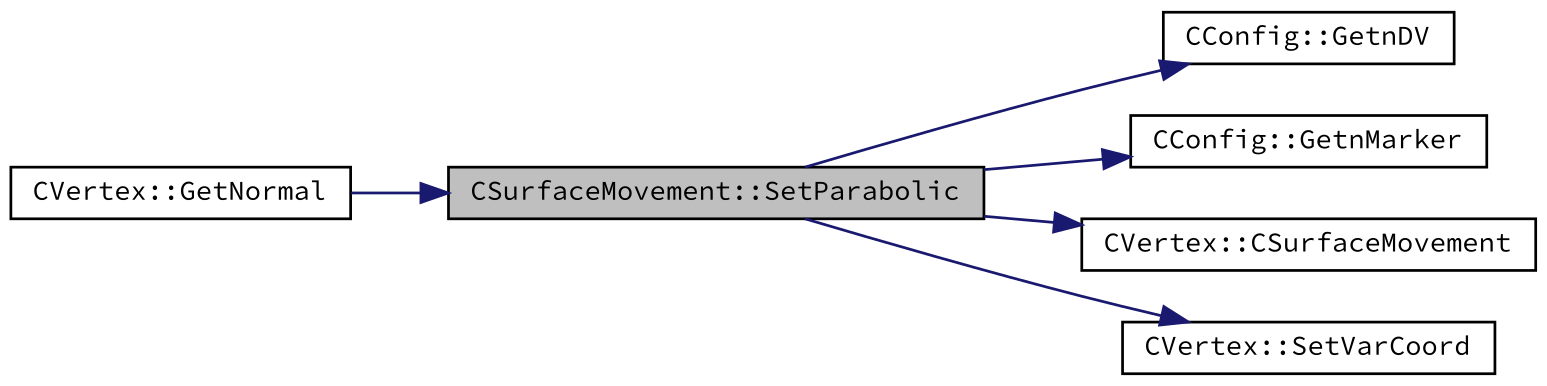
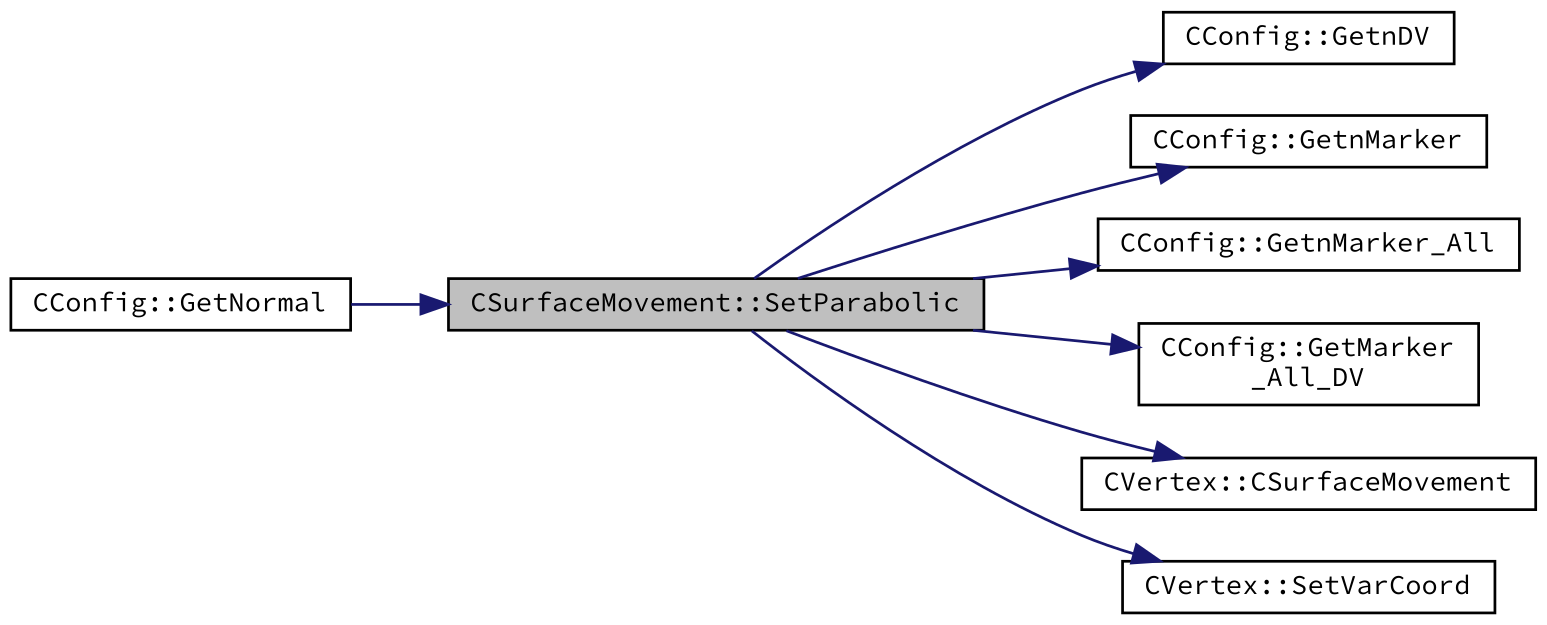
(181, 193) -> (181, 304)
none -> (1309, 245)
none -> (1309, 364)
